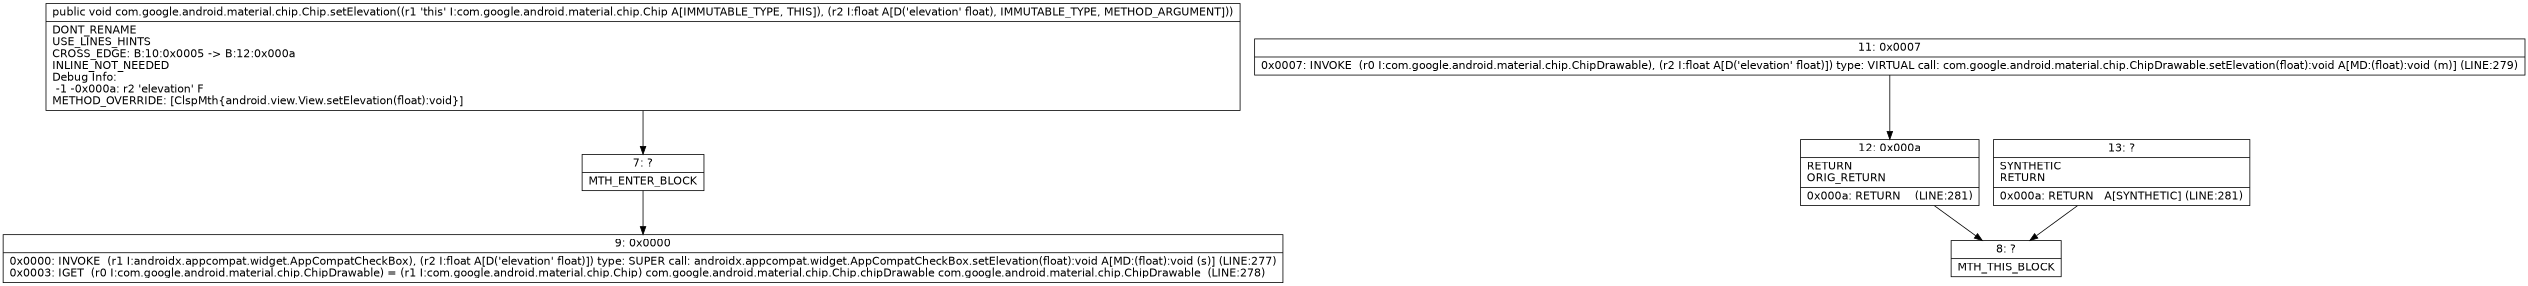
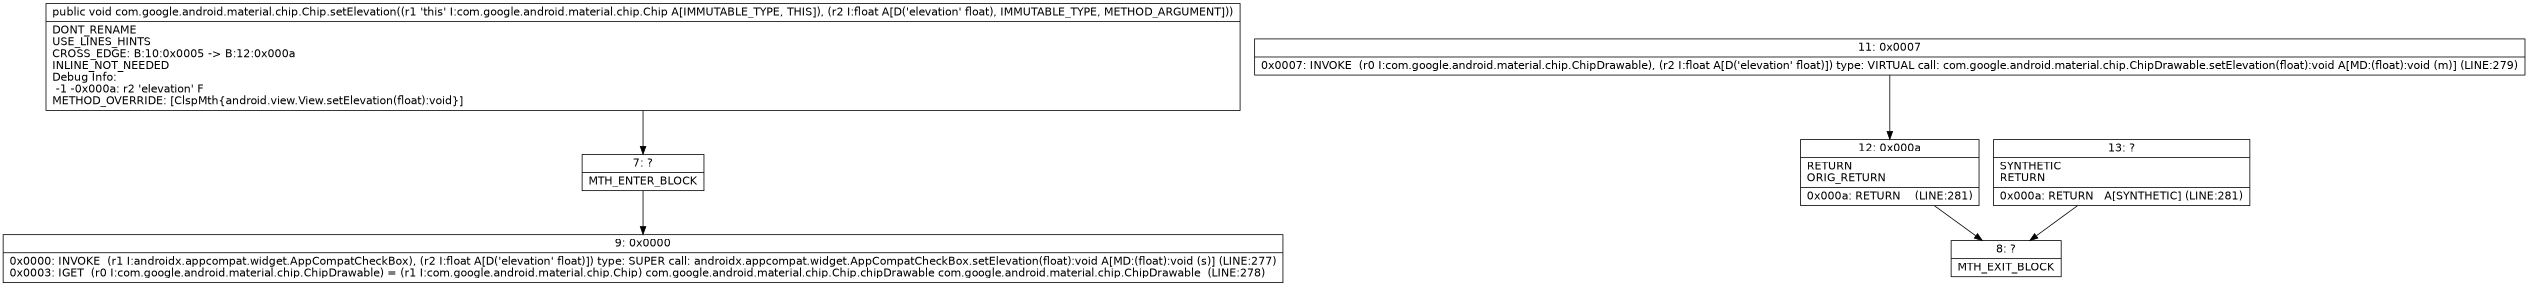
(2006, 267) -> (2006, 267)
